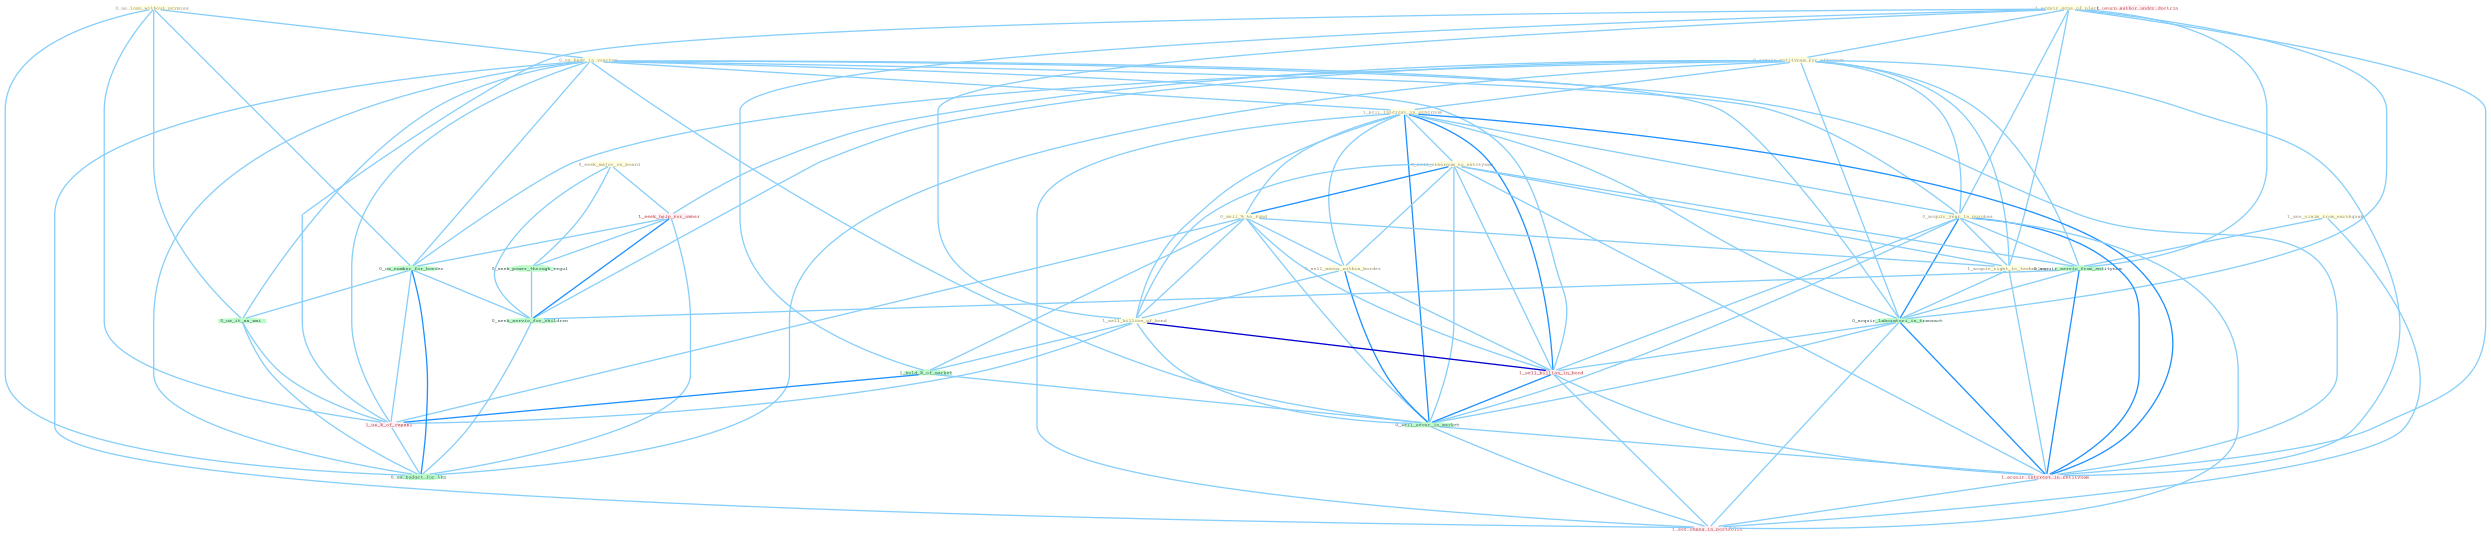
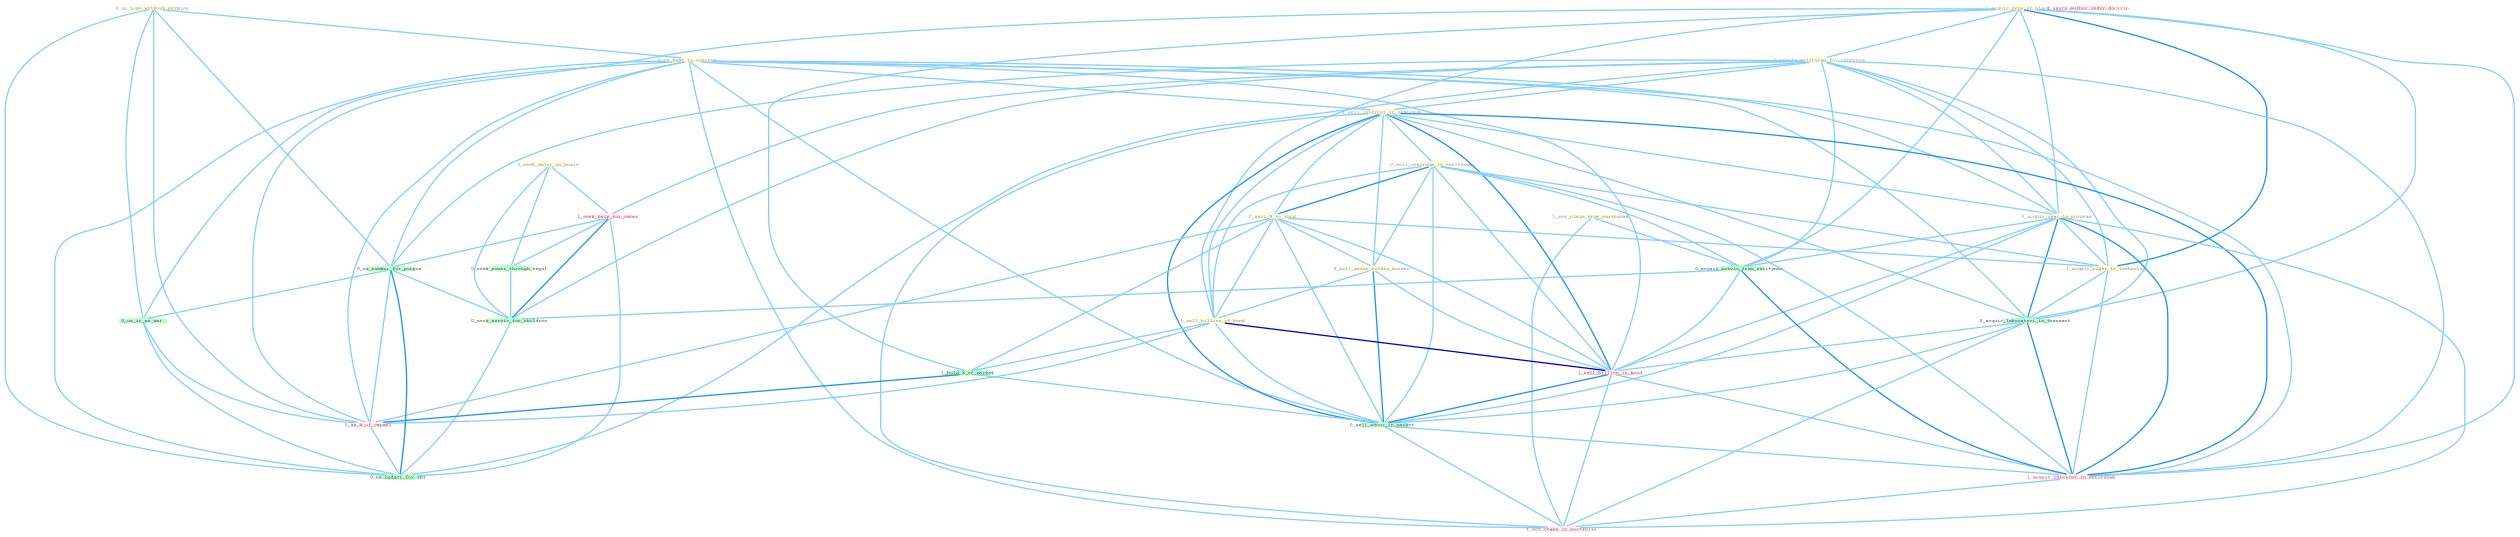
(2043, 139) -> (2262, 100)
(412, 268) -> (391, 268)
(1990, 294) -> (1687, 332)
